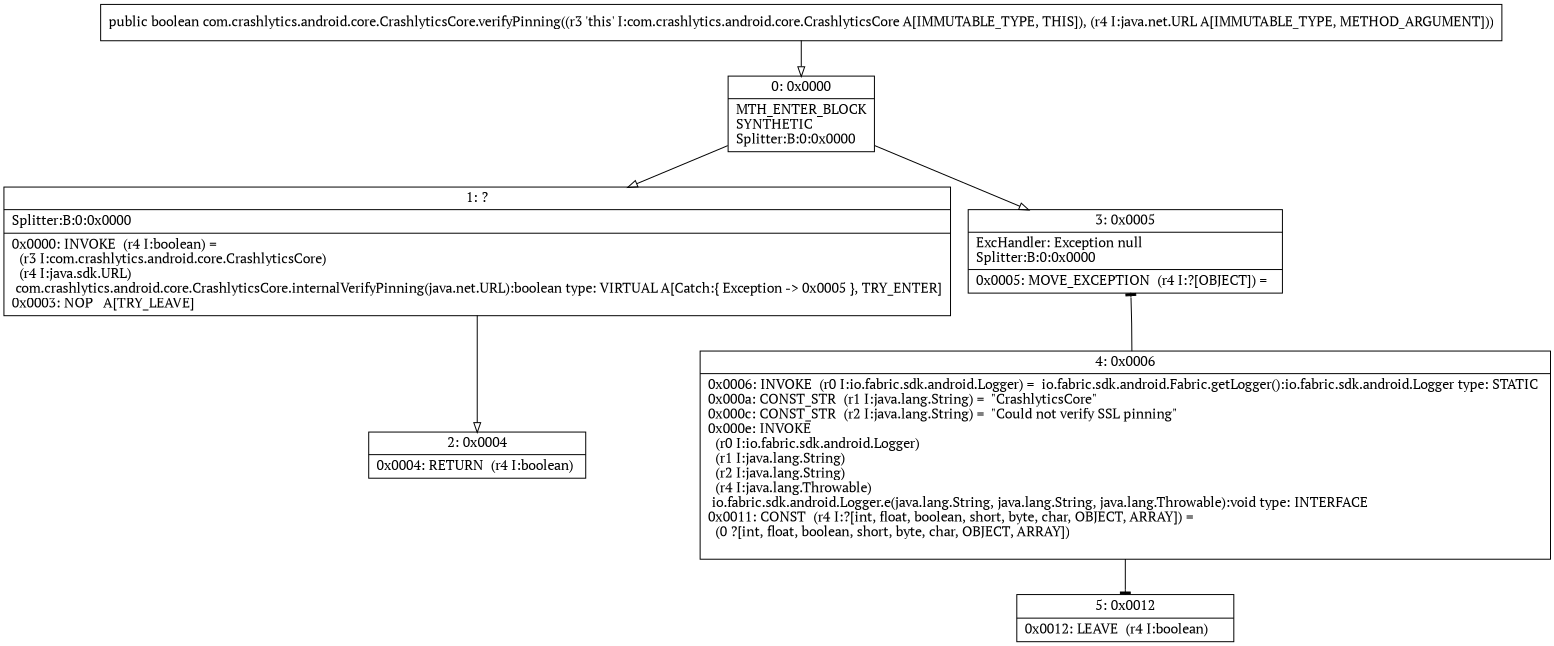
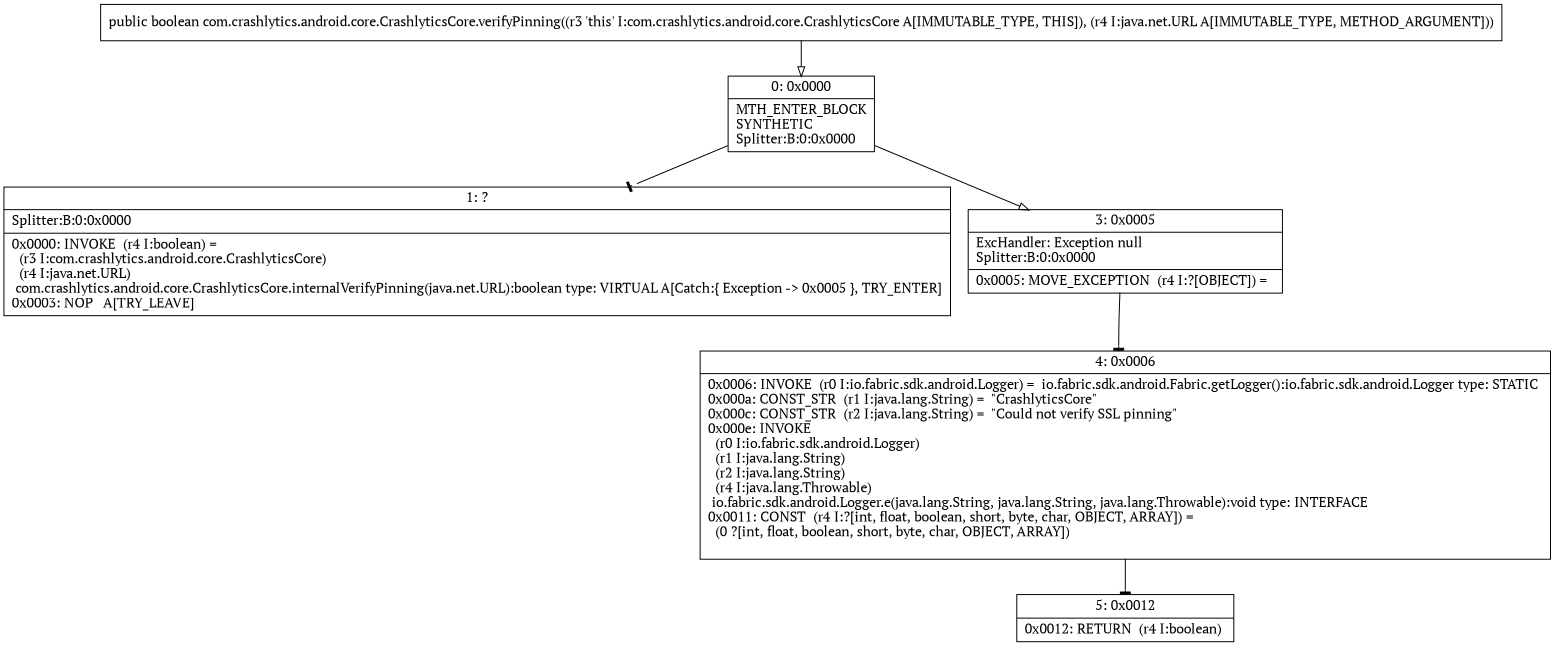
(682, 165) -> (682, 165)
(72, 274) -> (71, 274)
(1132, 325) -> (1119, 319)
(477, 455) -> none
(1118, 629) -> (1125, 629)
